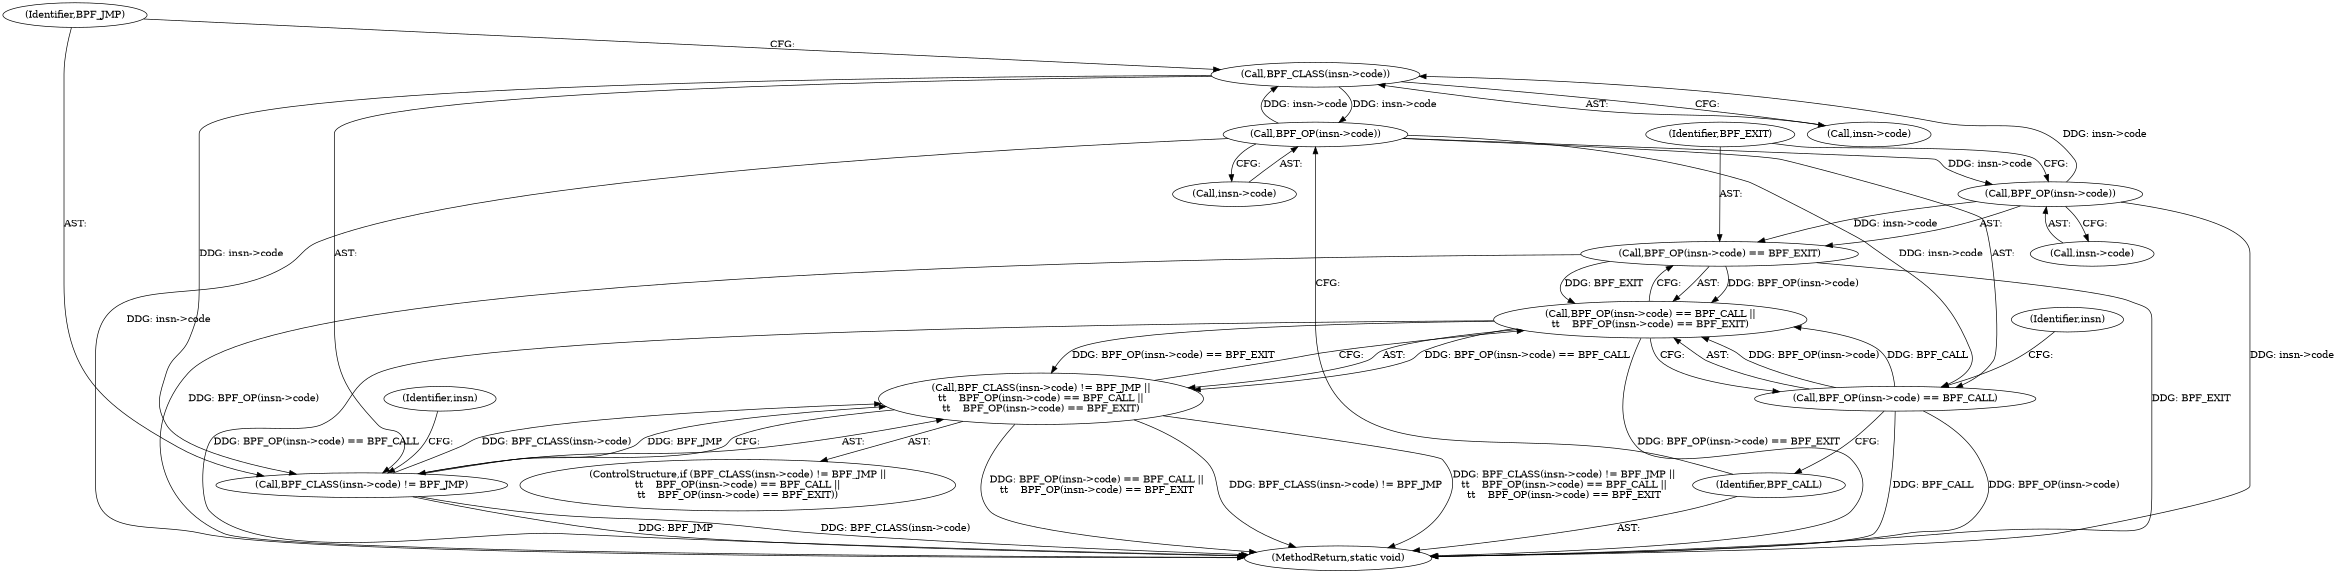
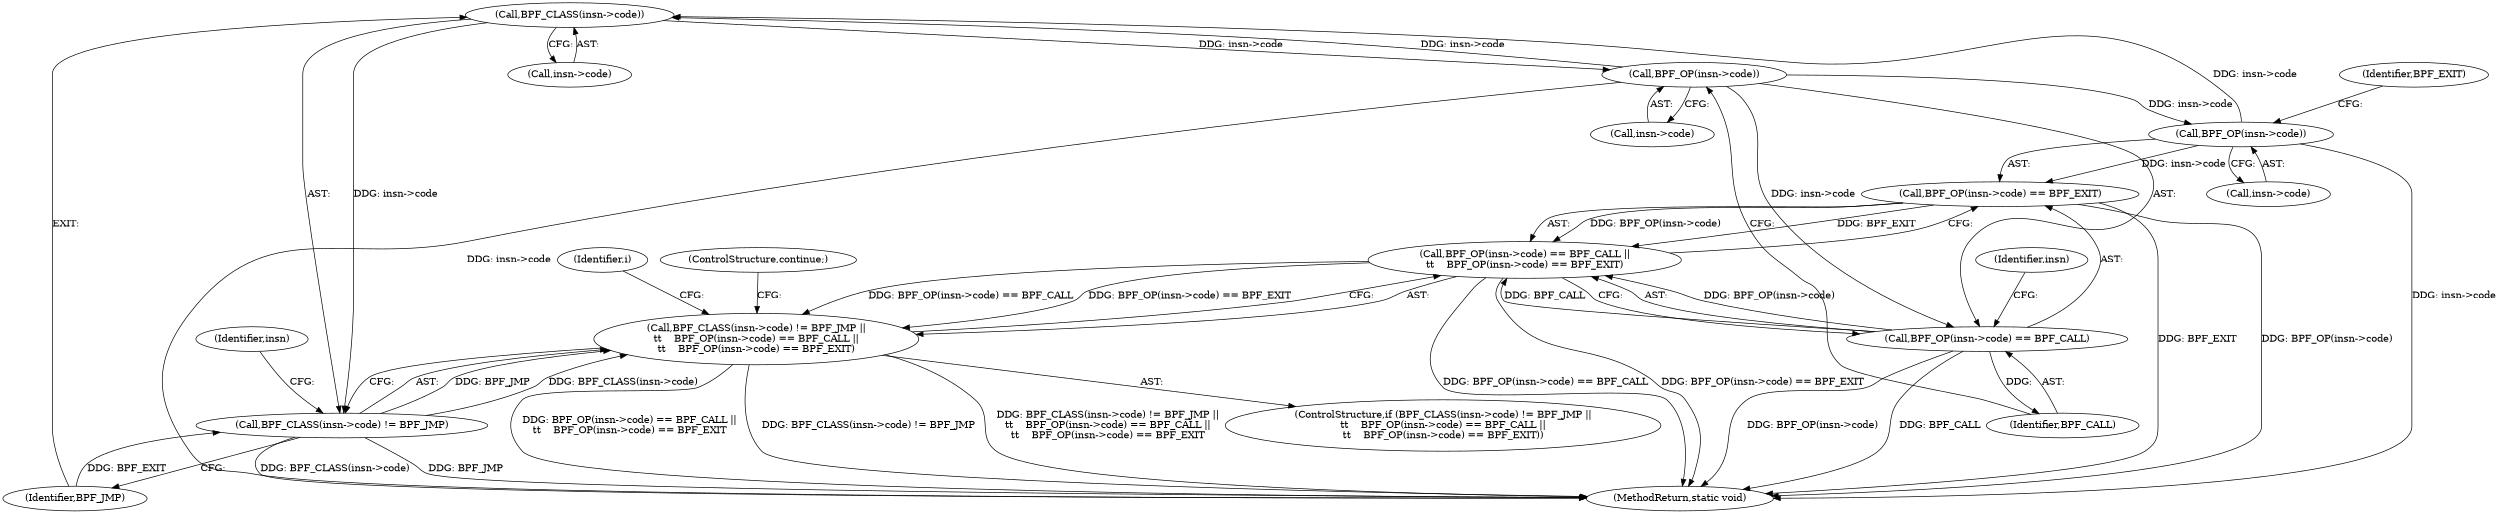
(784, 45) -> (67, 224)
(1720, 191) -> (2097, 274)
(77, 224) -> (127, 469)
none -> (603, 260)
none -> (758, 260)
(1869, 442) -> (2020, 382)
none -> (210, 462)
(1580, 530) -> (2038, 381)
